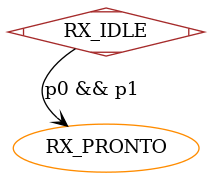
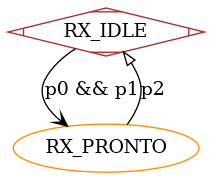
none -> (141, 94)
